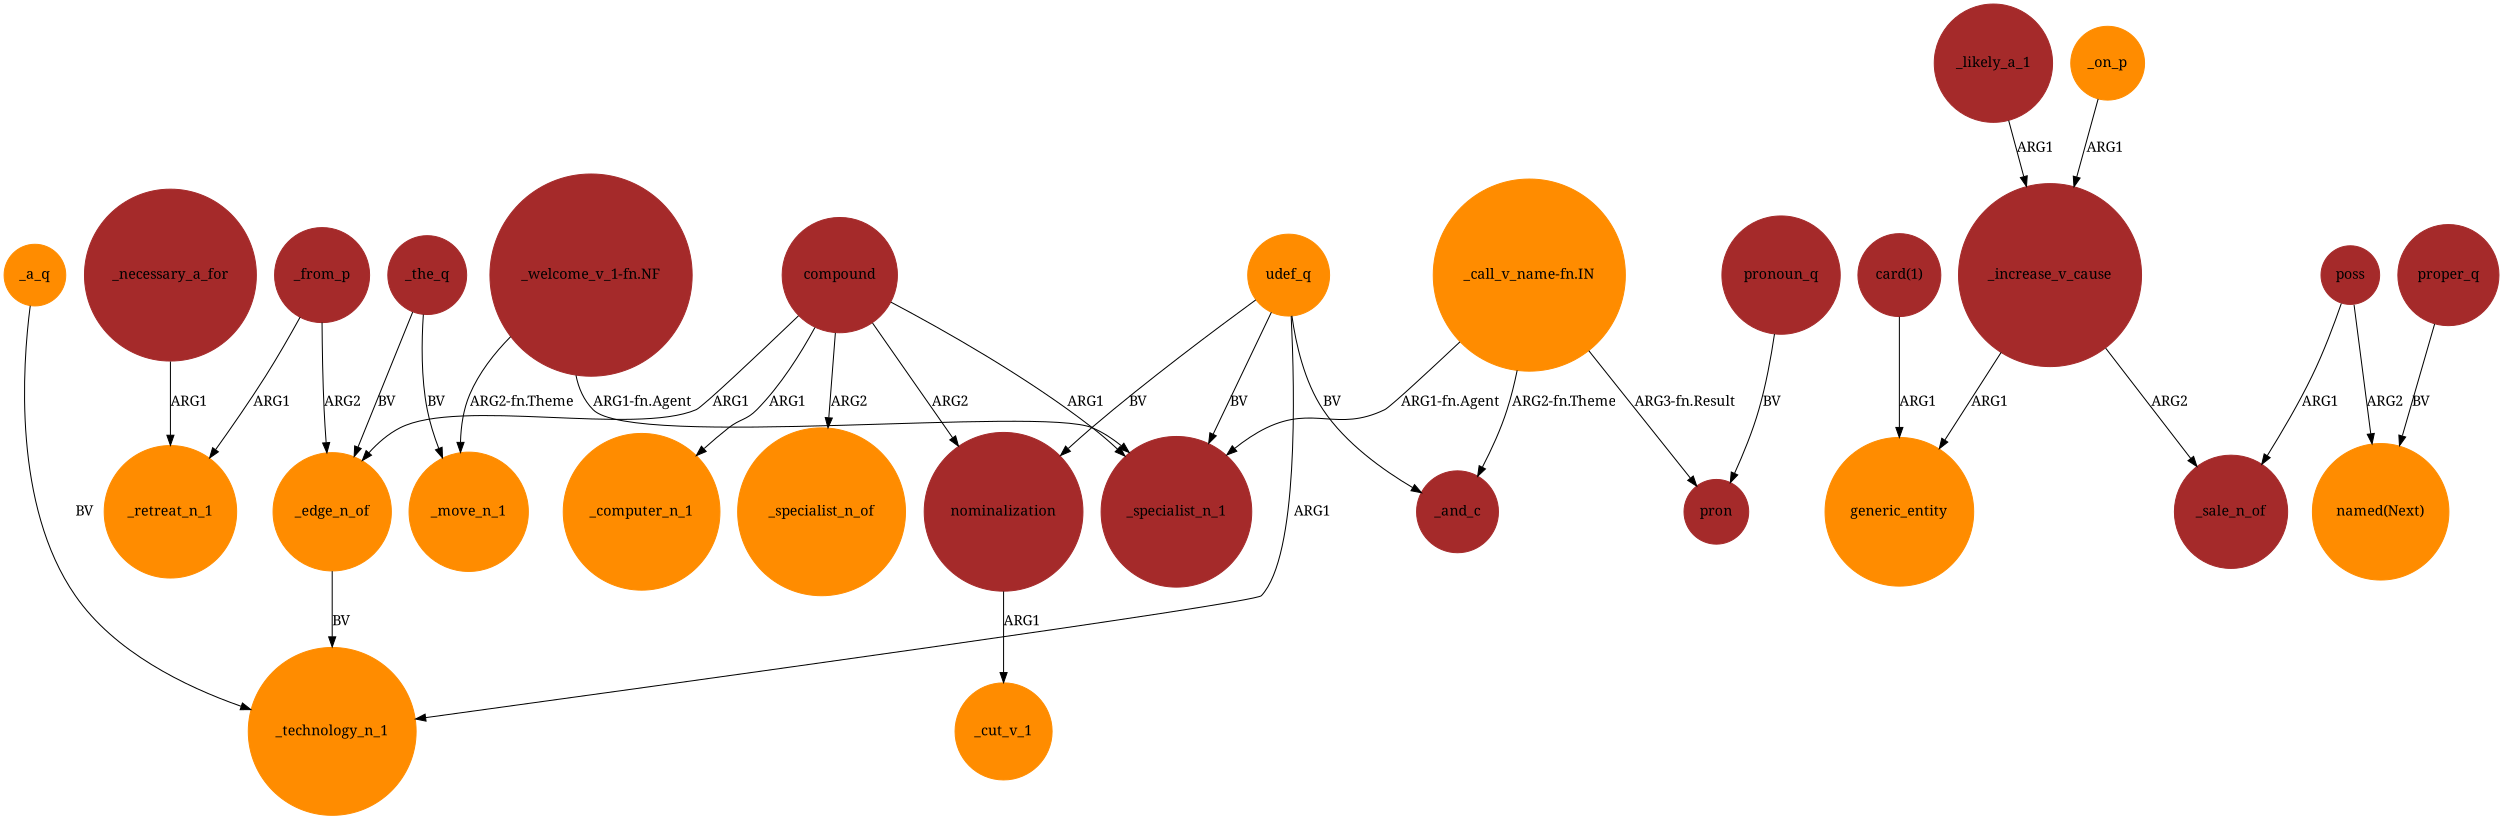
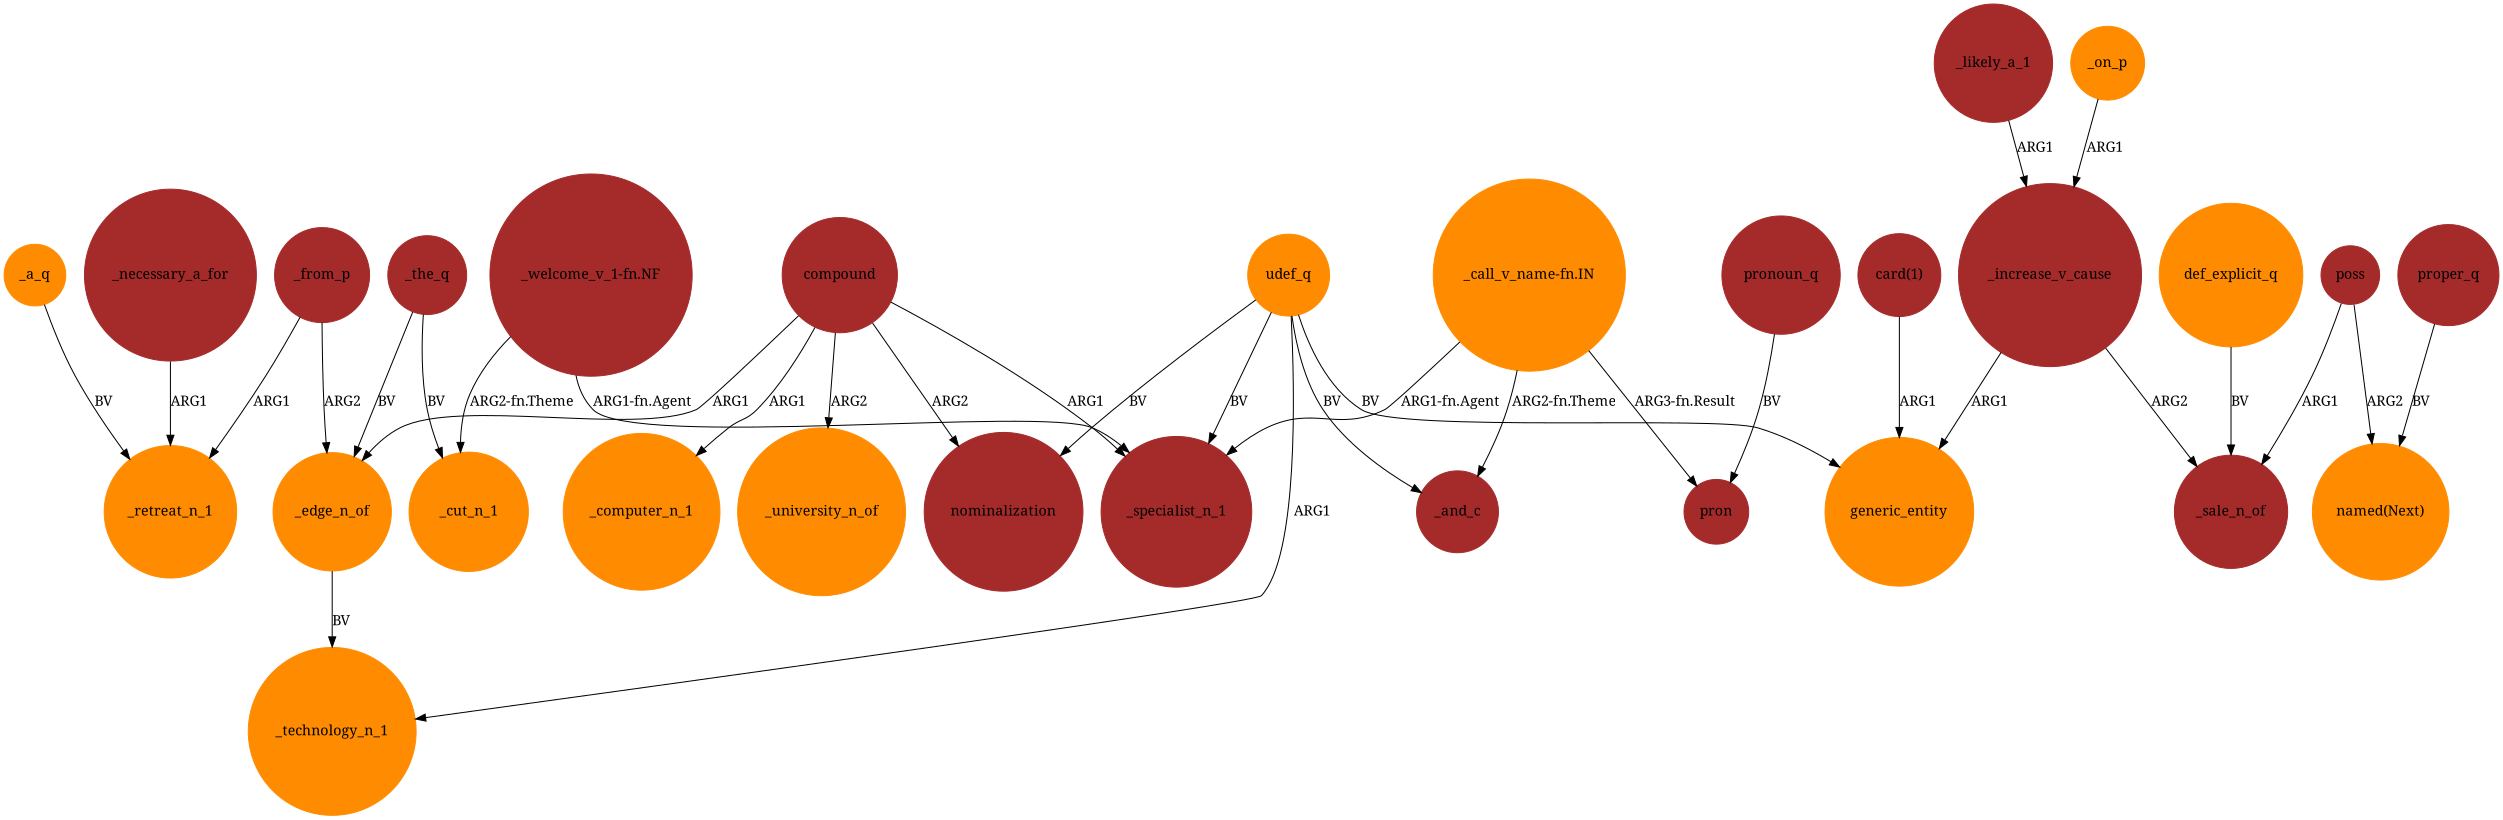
none -> (2231, 275)
none -> (1542, 423)
(469, 512) -> (469, 512)
(822, 512) -> (822, 512)
(53, 553) -> (78, 381)
(1004, 731) -> none
